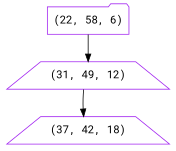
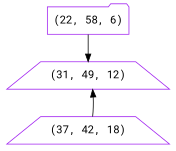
(83, 99) -> (93, 107)
